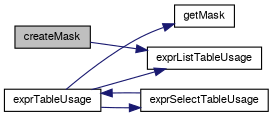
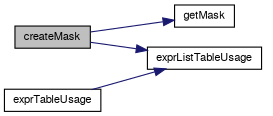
(112, 54) -> (127, 27)
(204, 100) -> none
